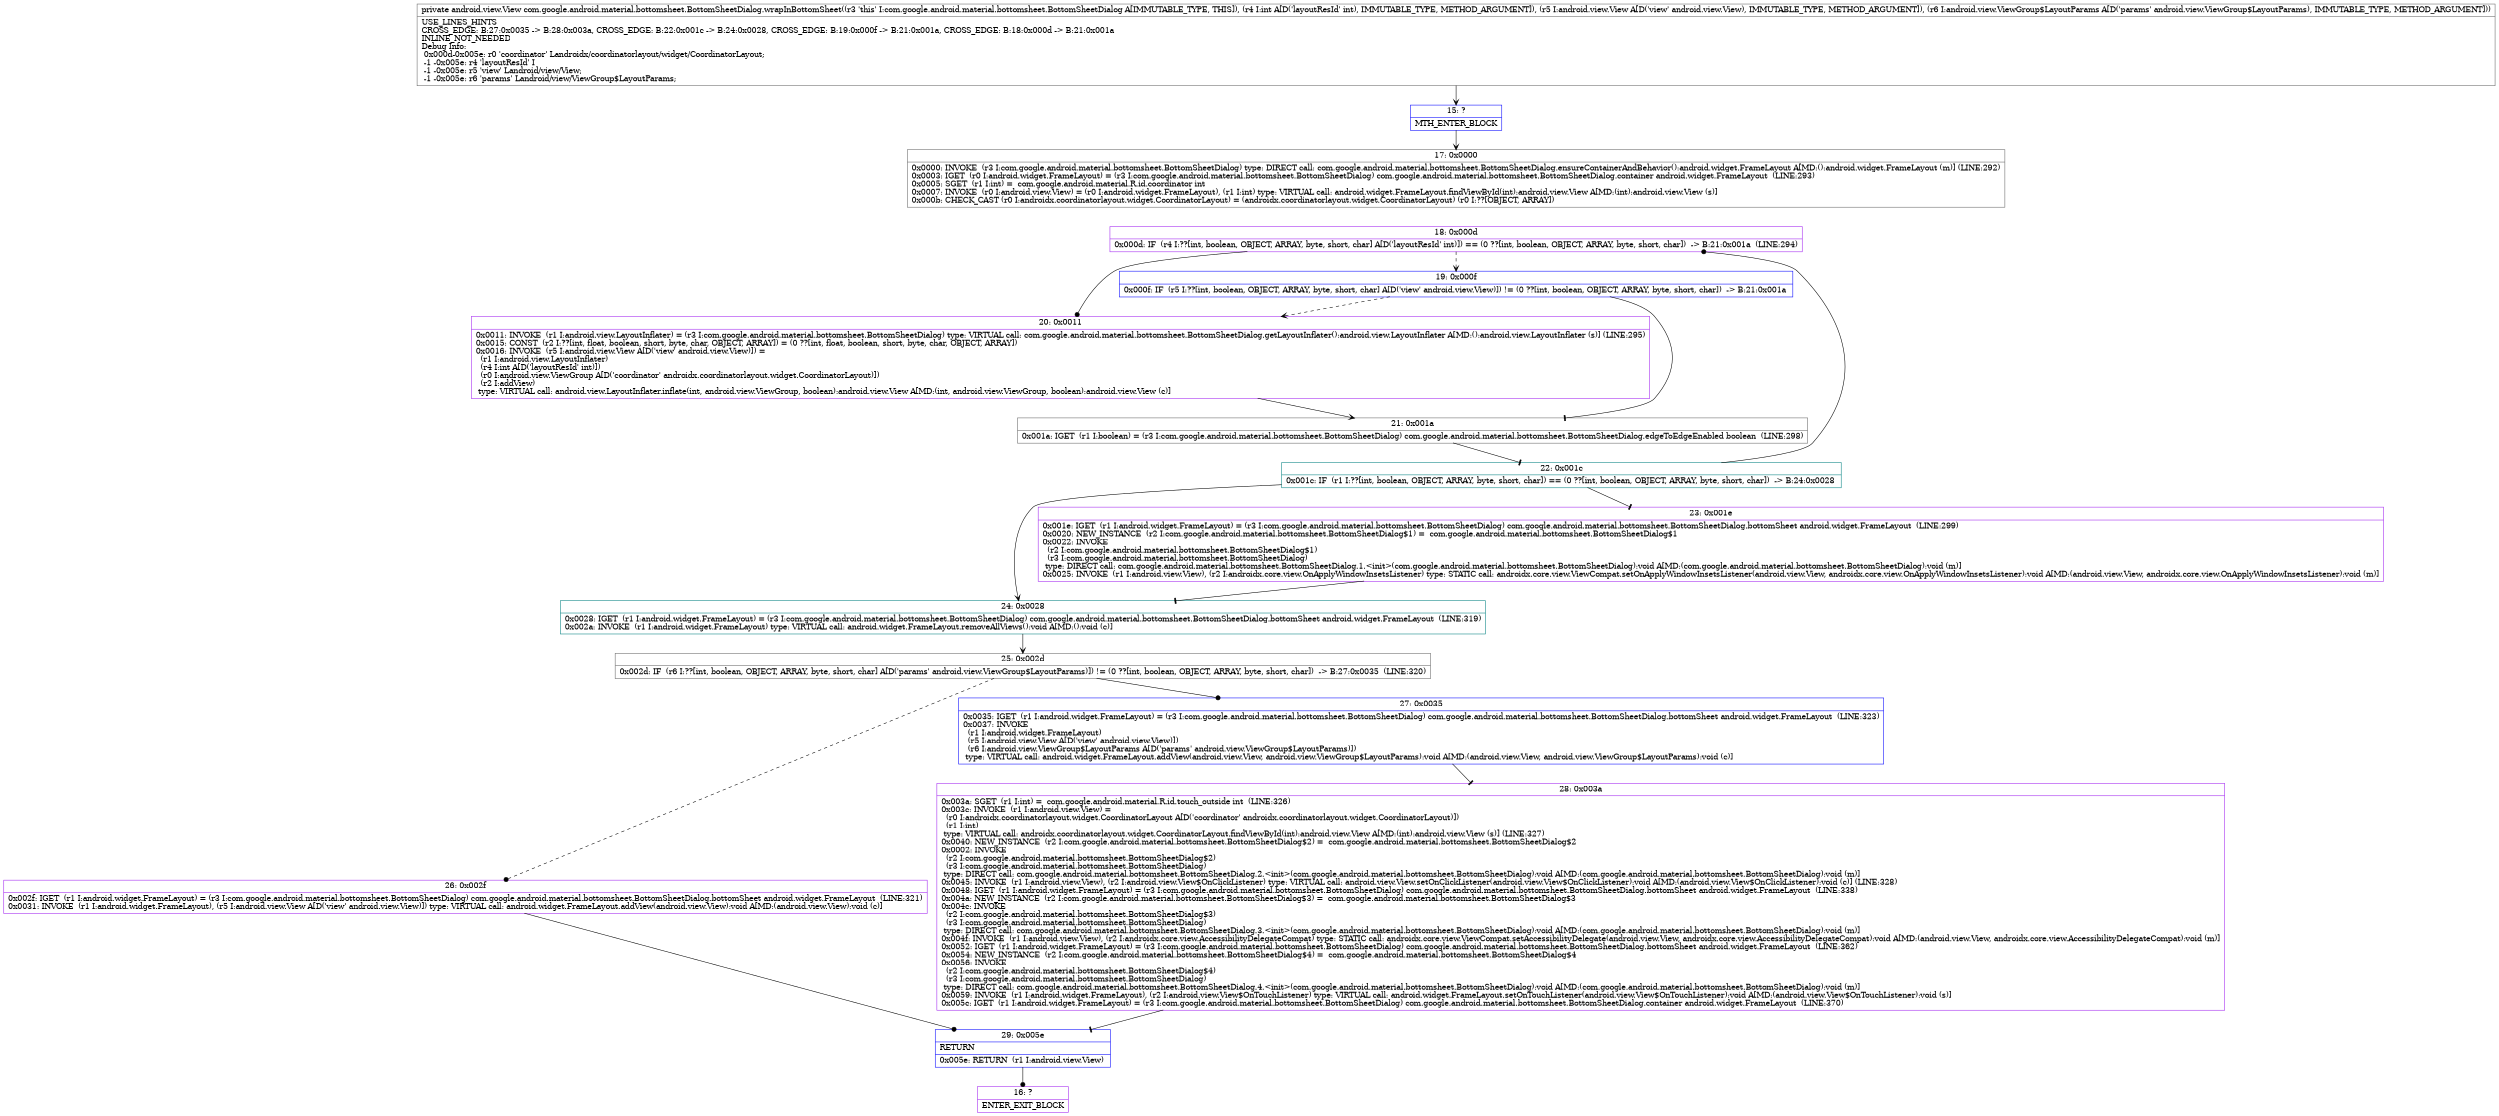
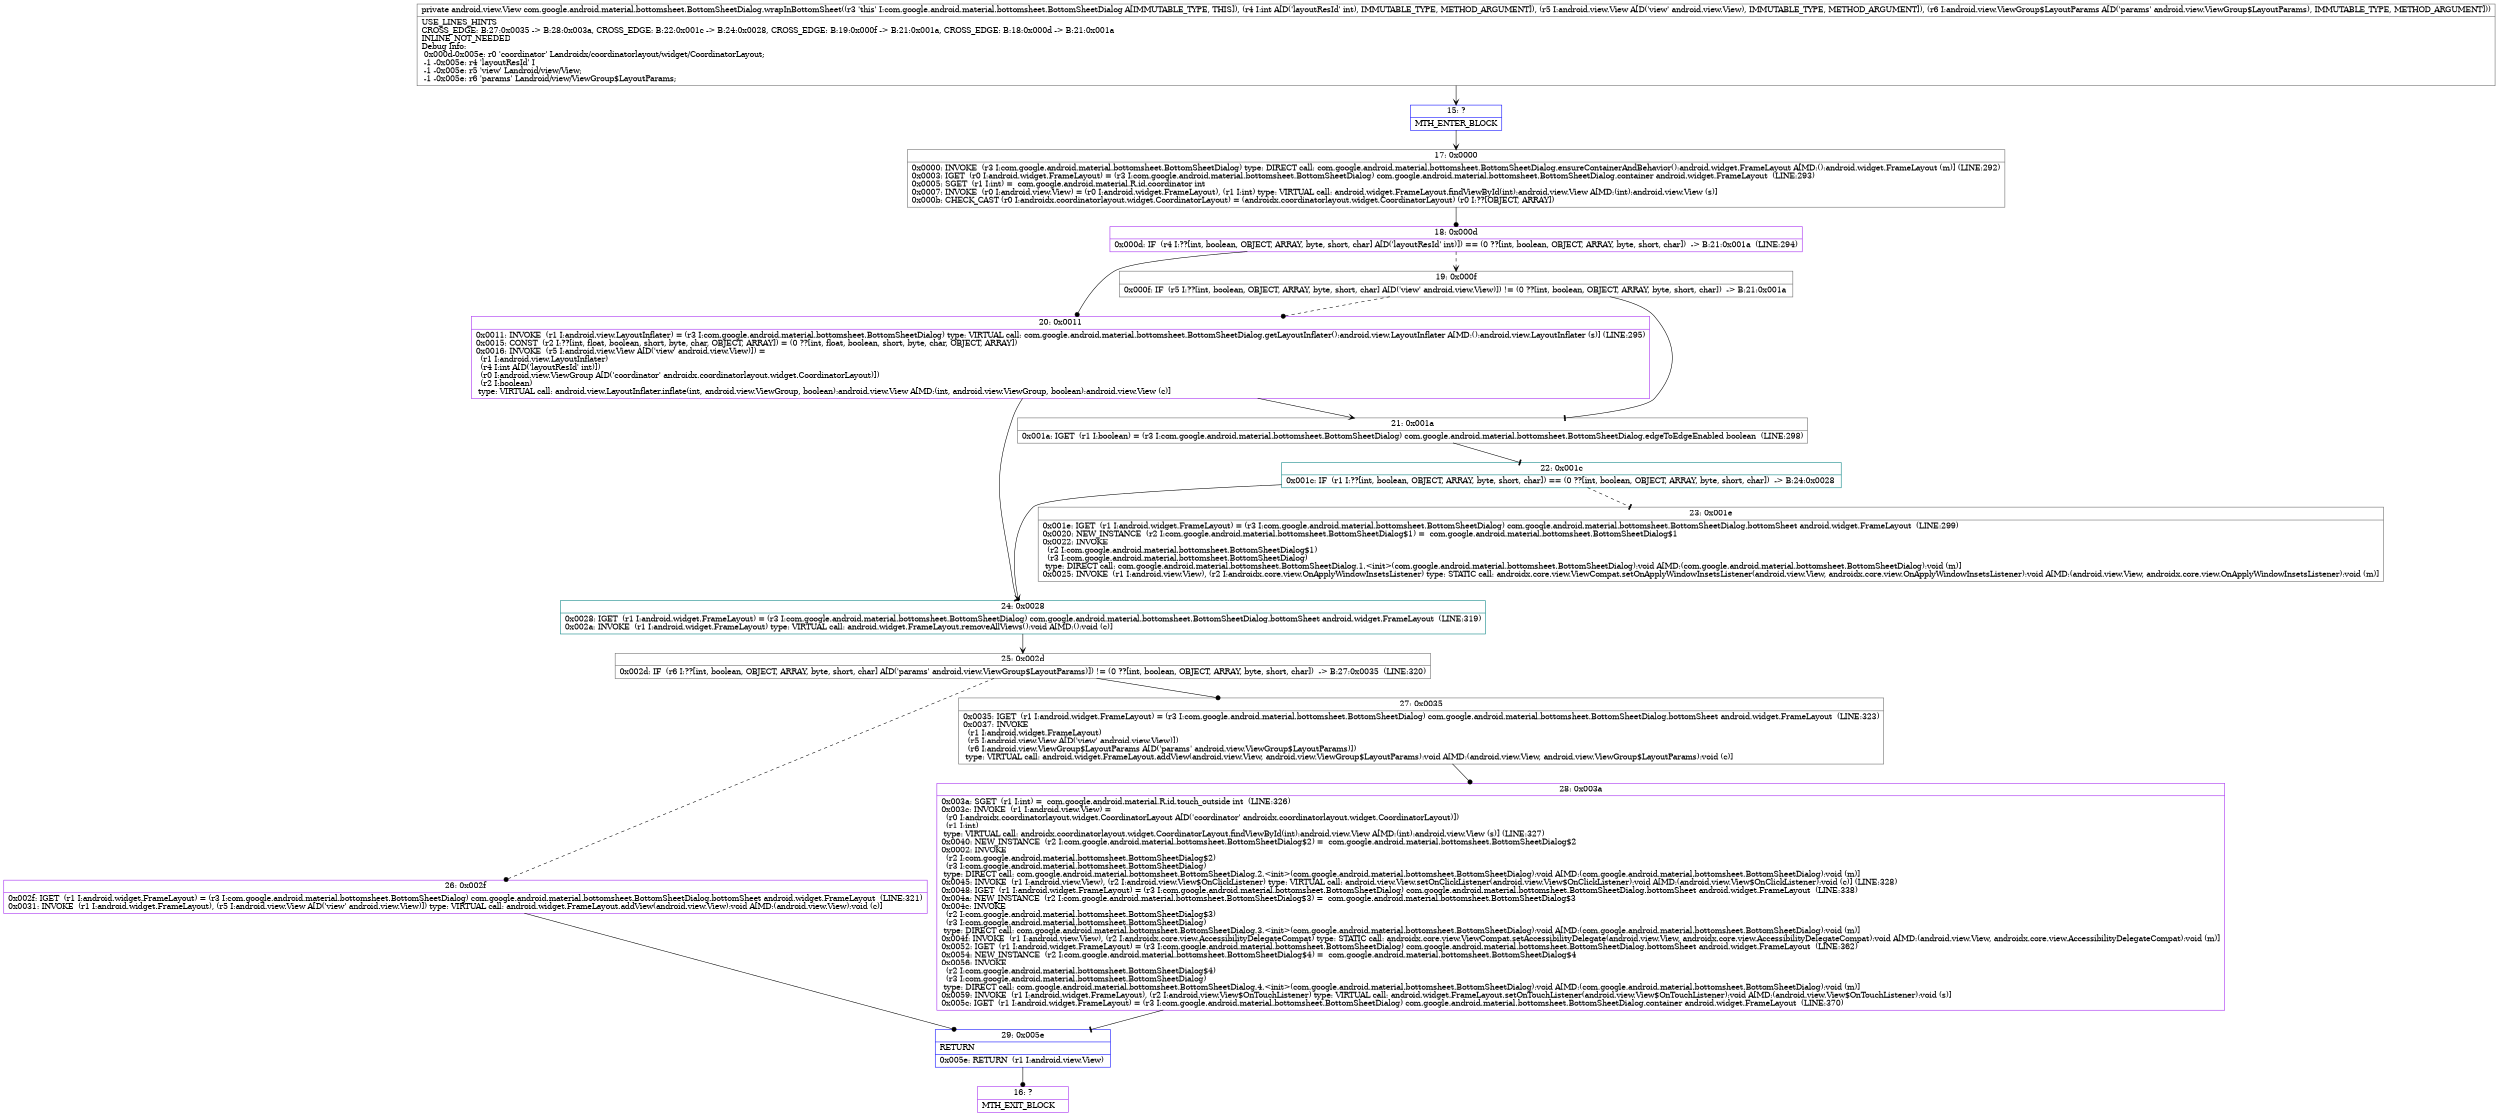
(1456, 284) -> (1456, 284)
(1338, 306) -> (1338, 306)
(1844, 354) -> (1456, 215)
(506, 384) -> (504, 384)
(1608, 497) -> (1608, 497)
(1711, 544) -> (1711, 544)
(1271, 591) -> (1000, 497)
(1421, 731) -> (1421, 731)
(1461, 773) -> (1461, 773)
(1023, 1106) -> (1018, 1106)
